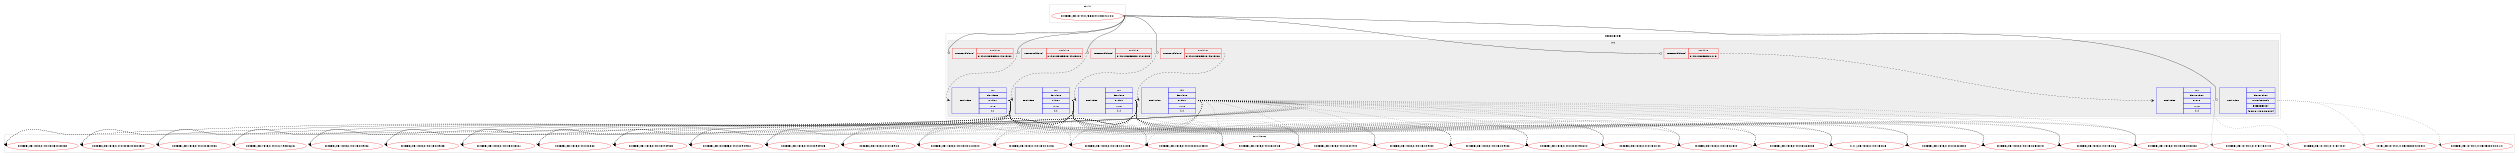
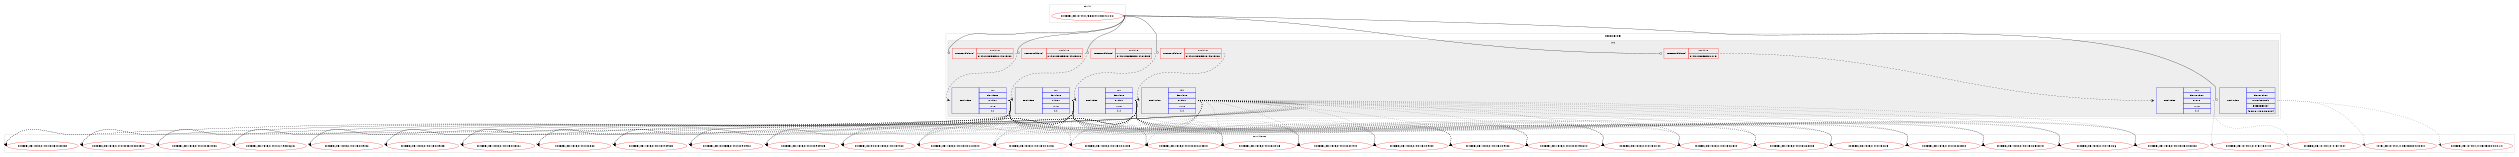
(879, 146) -> (879, 146)
(1868, 146) -> (1868, 146)
